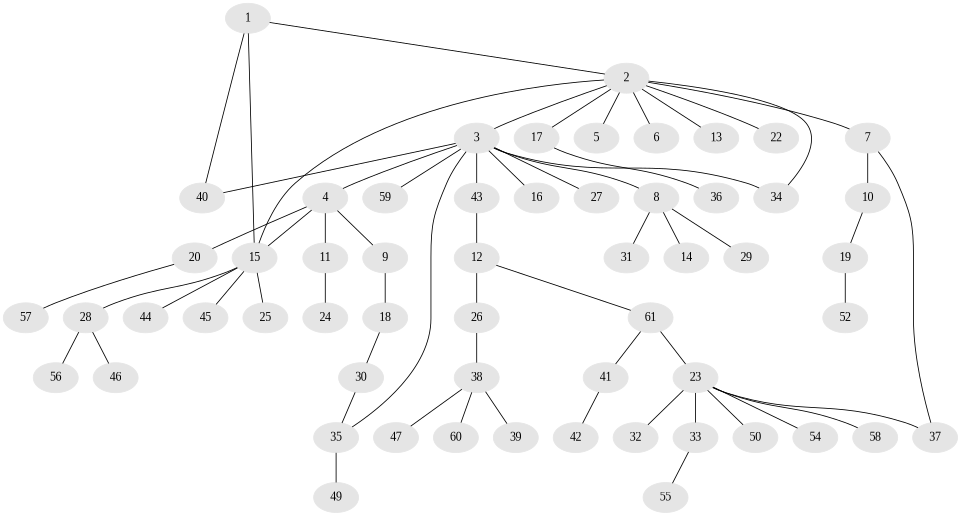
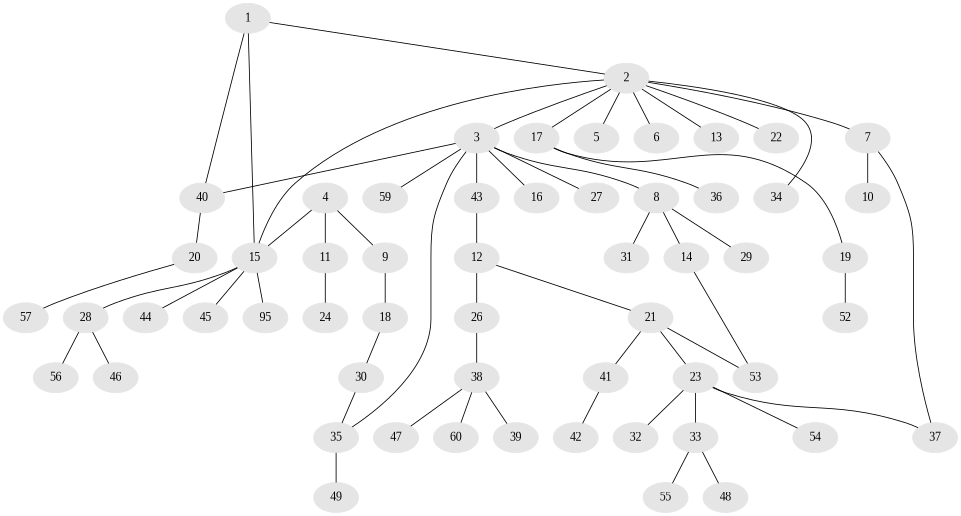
(399, 166) -> none
(593, 167) -> none
(259, 227) -> (198, 228)
(857, 228) -> (717, 155)
(265, 318) -> (265, 318)
(651, 318) -> (651, 318)
none -> (755, 378)
(755, 438) -> none
(875, 438) -> none
none -> (725, 498)
